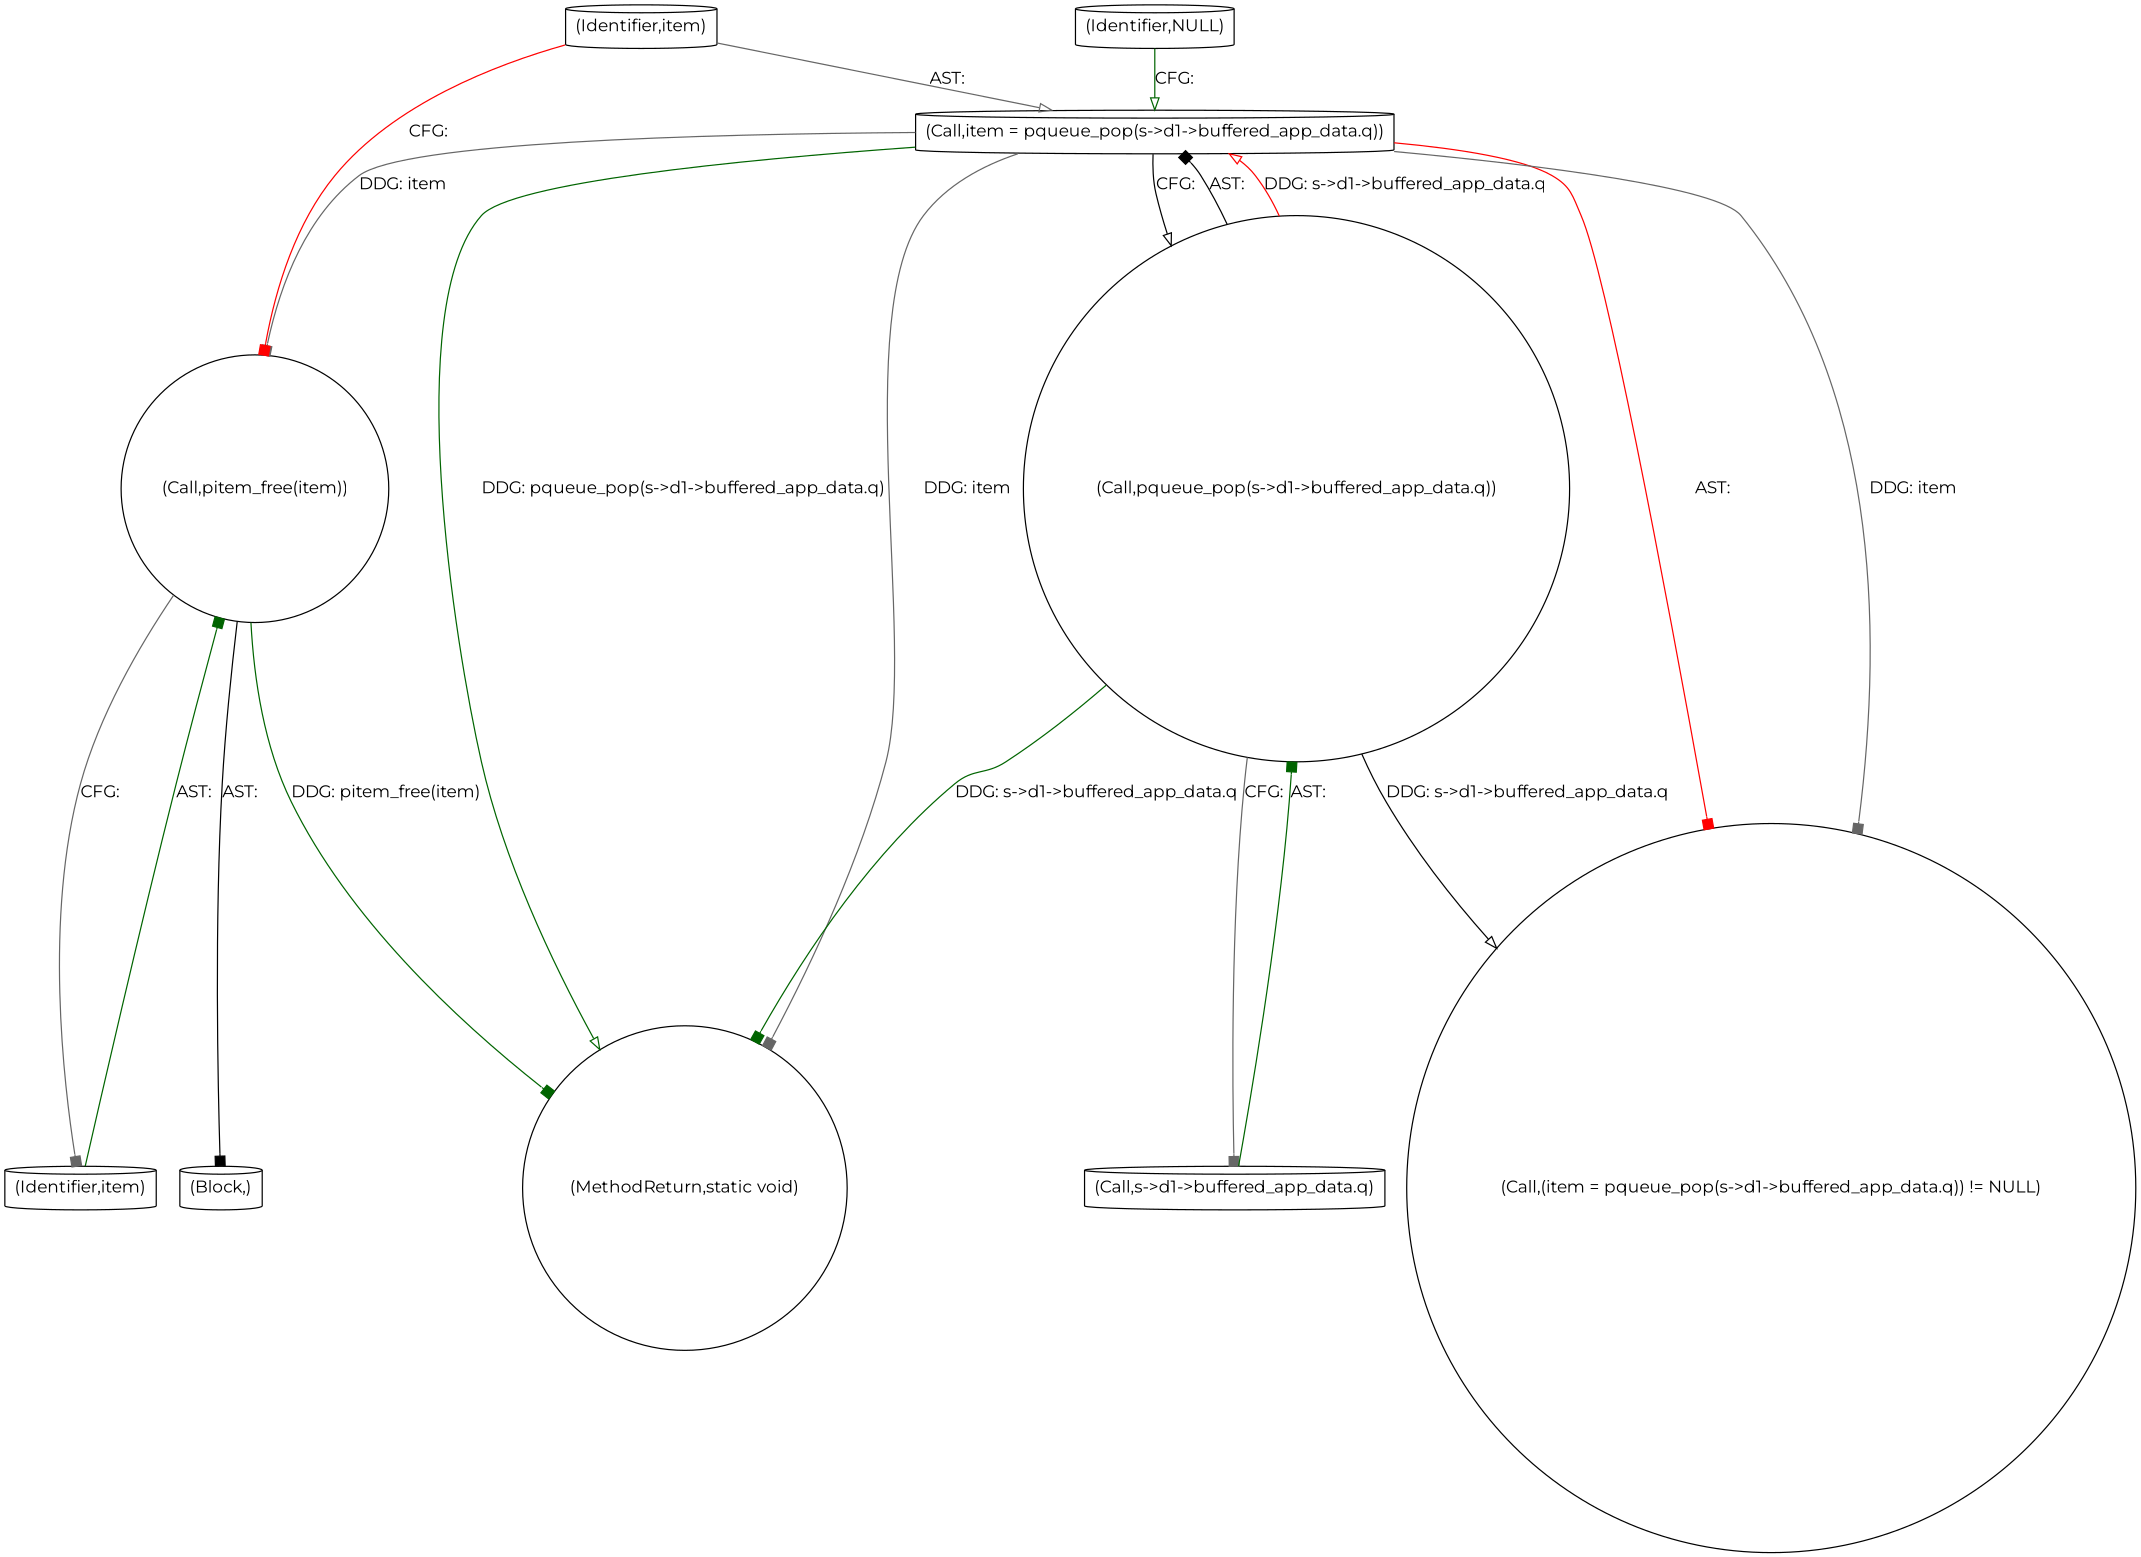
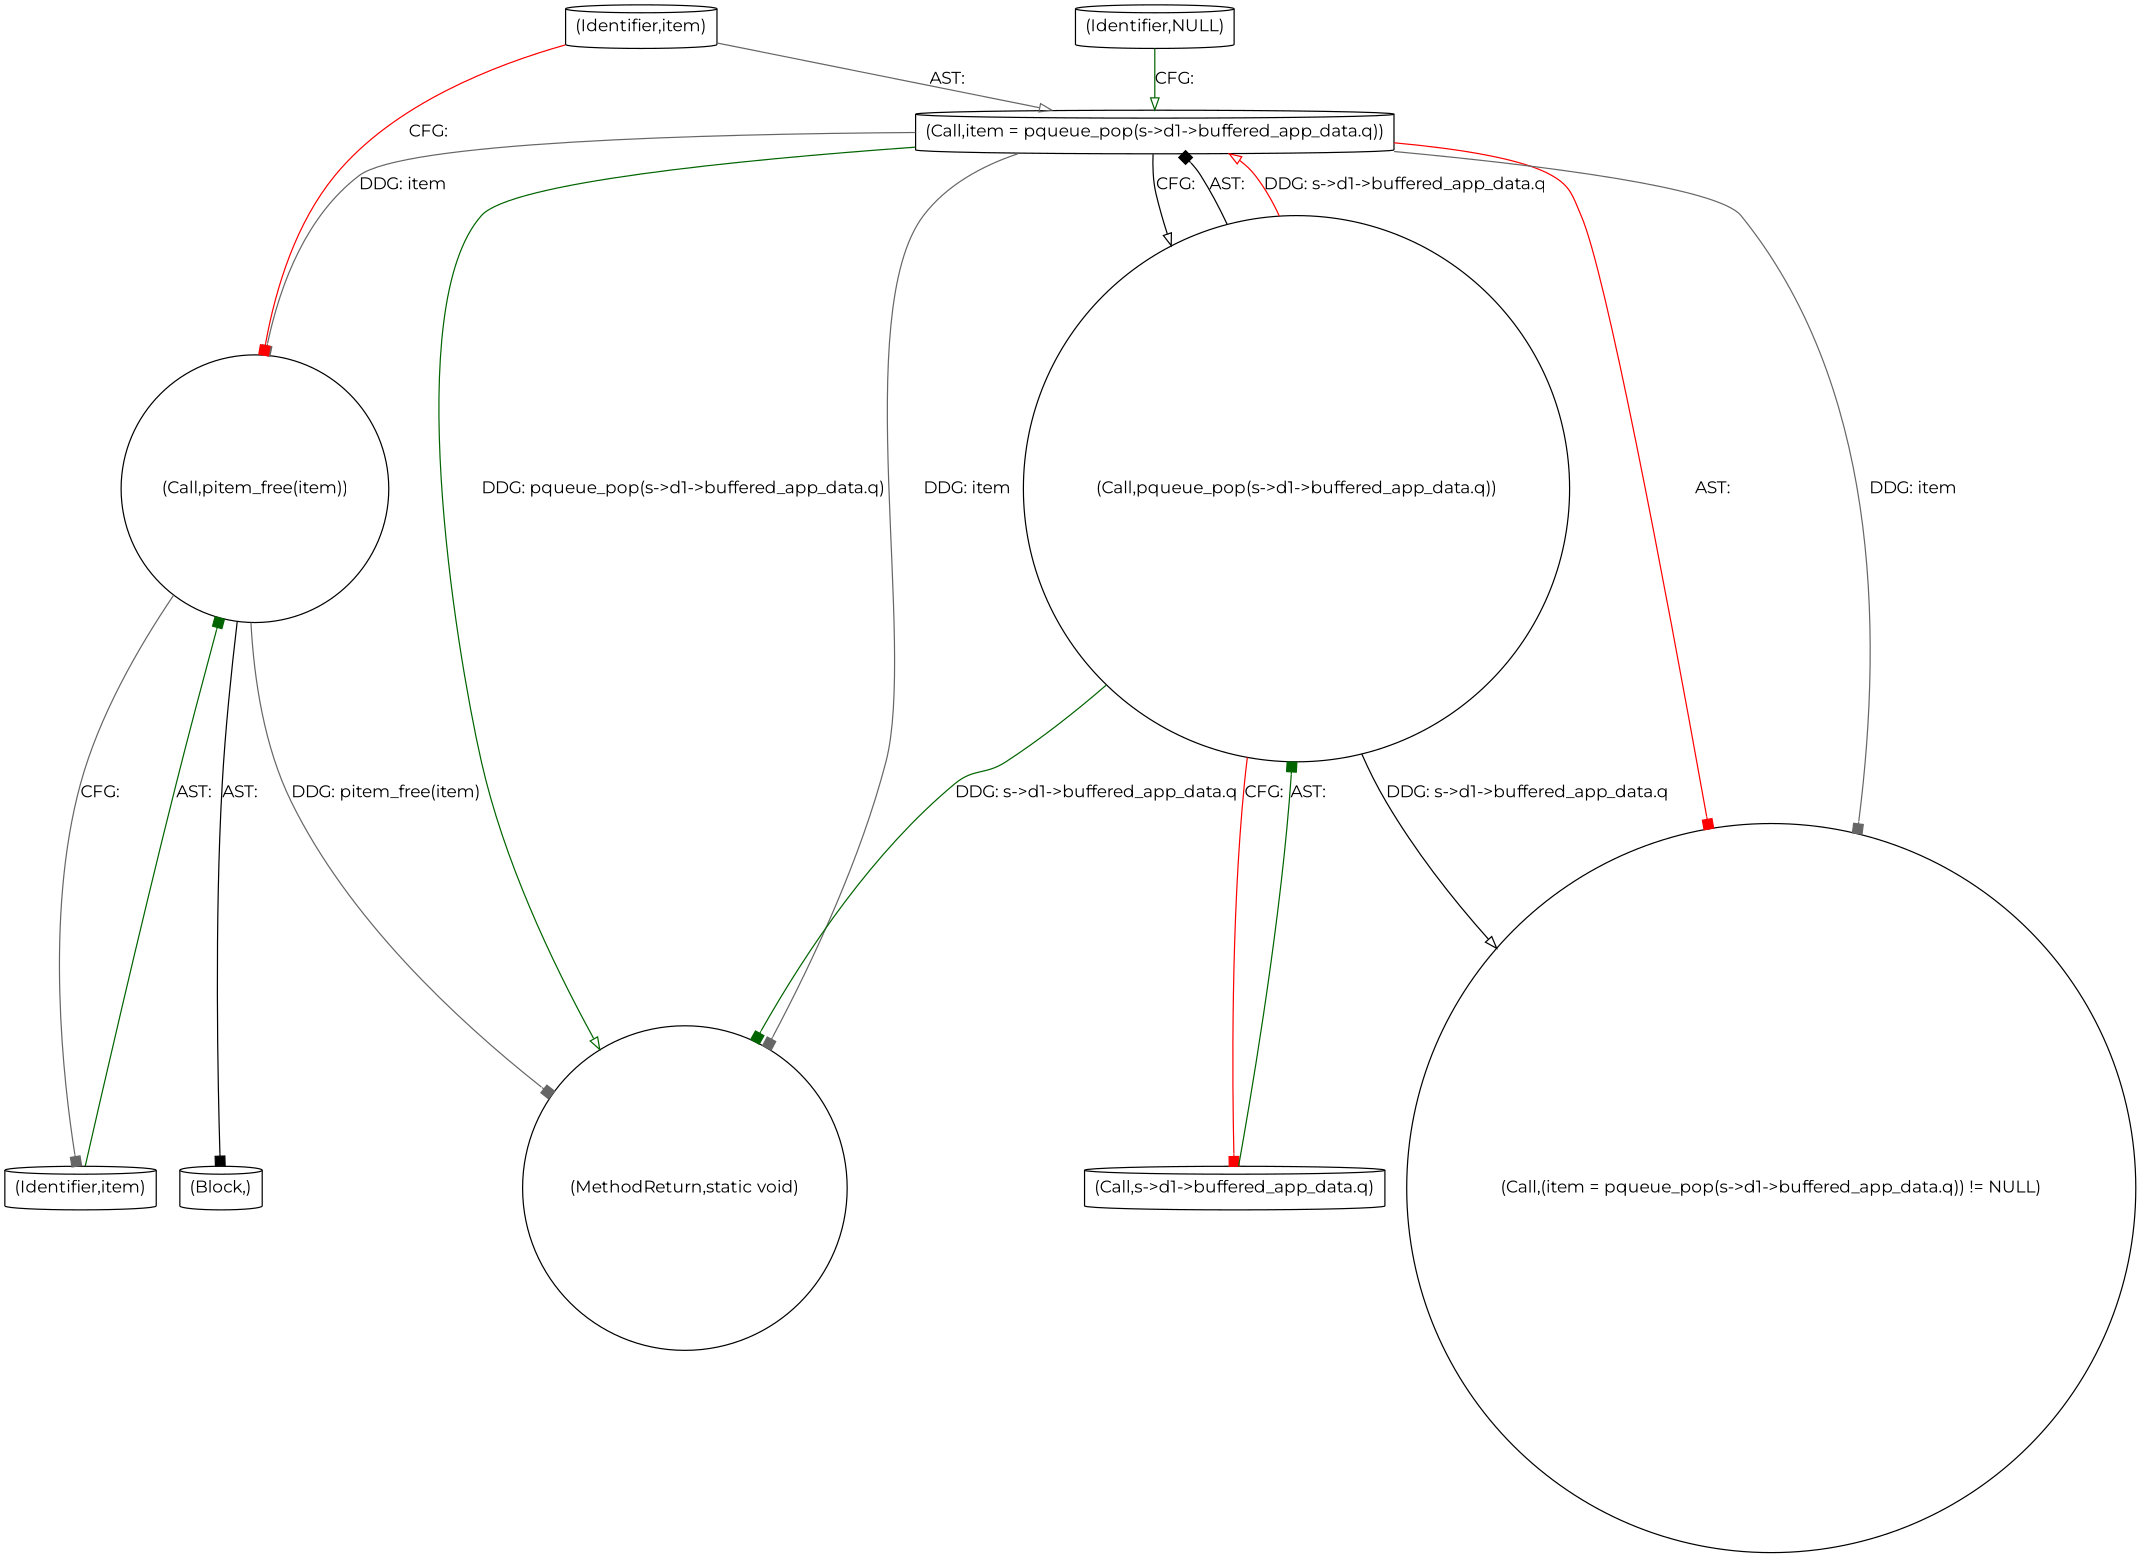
(343, 886) -> (343, 886)
(1234, 955) -> (1234, 955)
